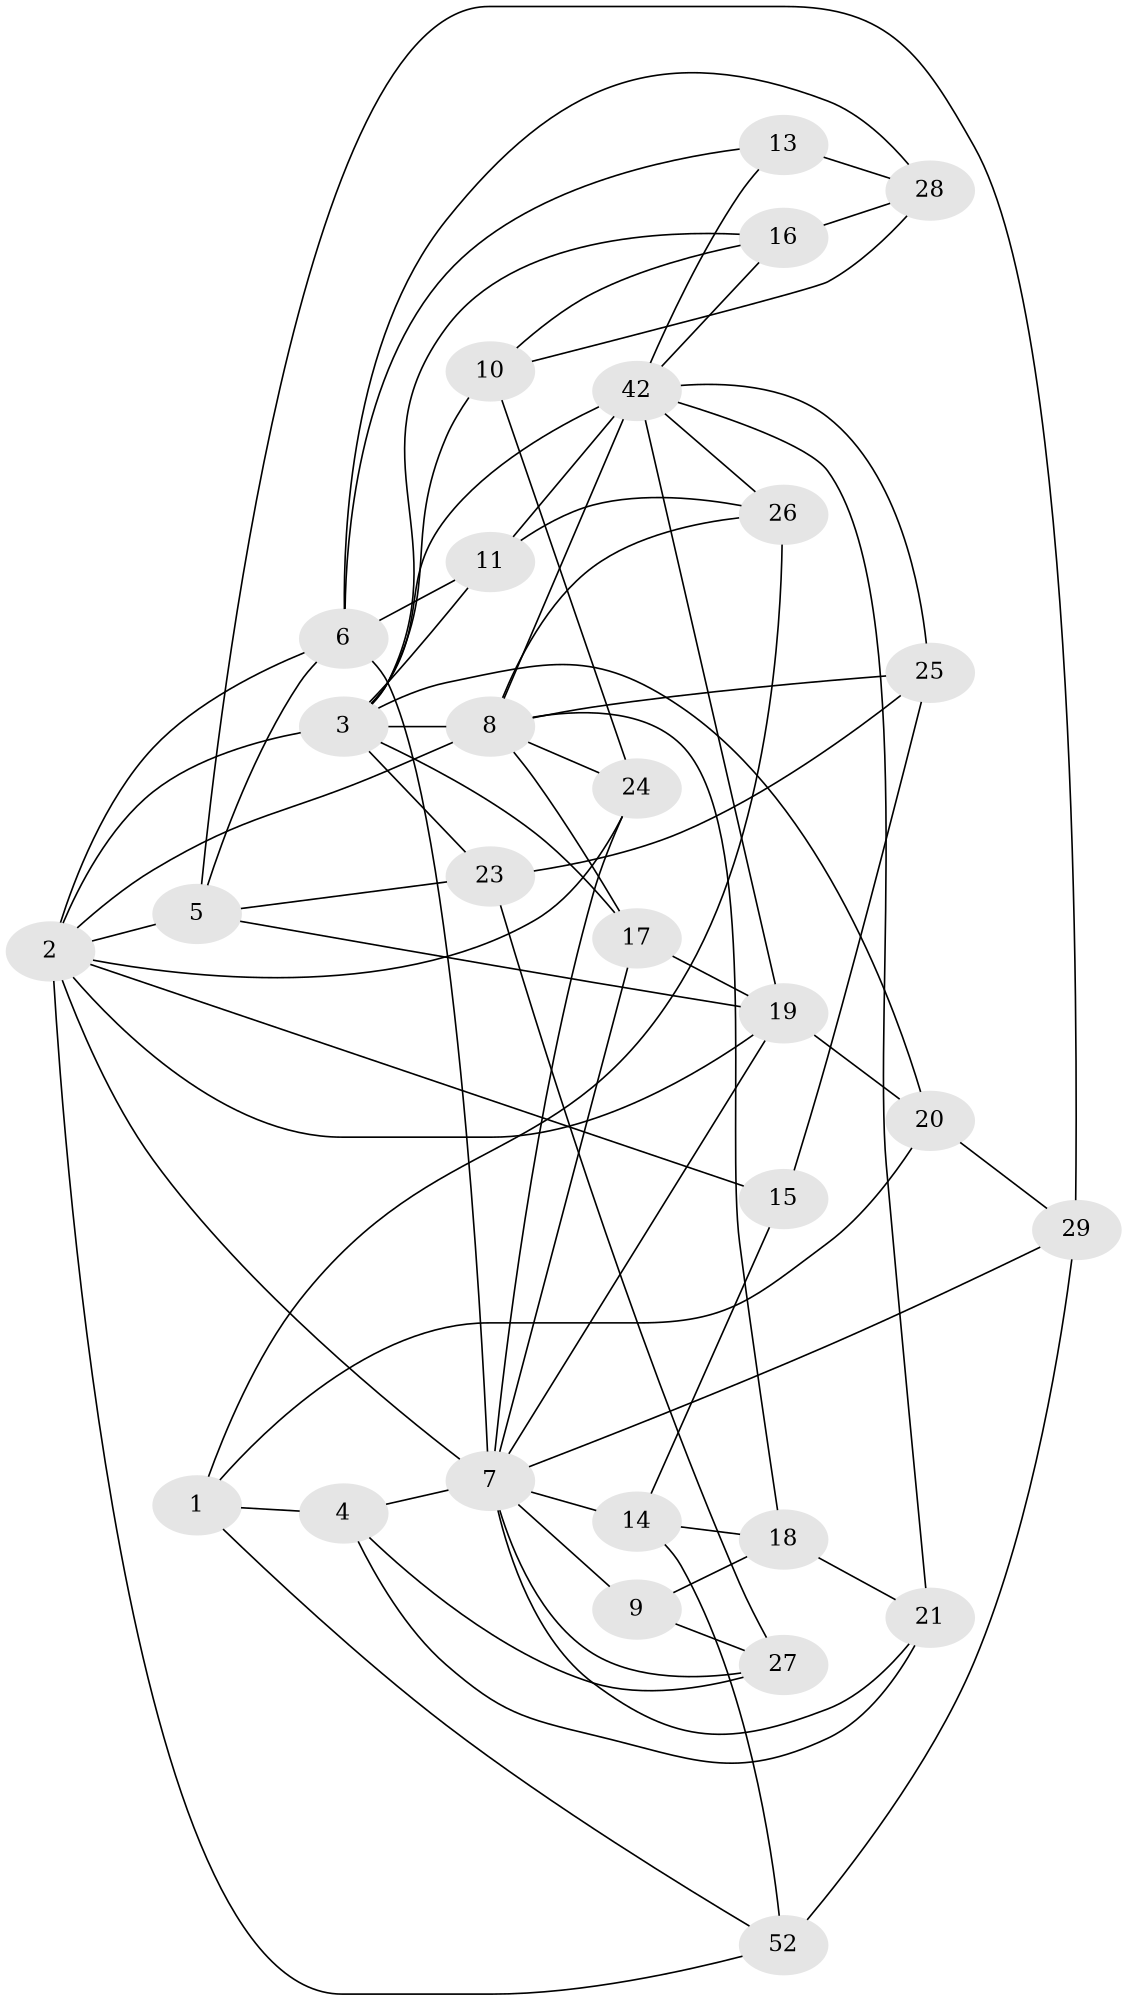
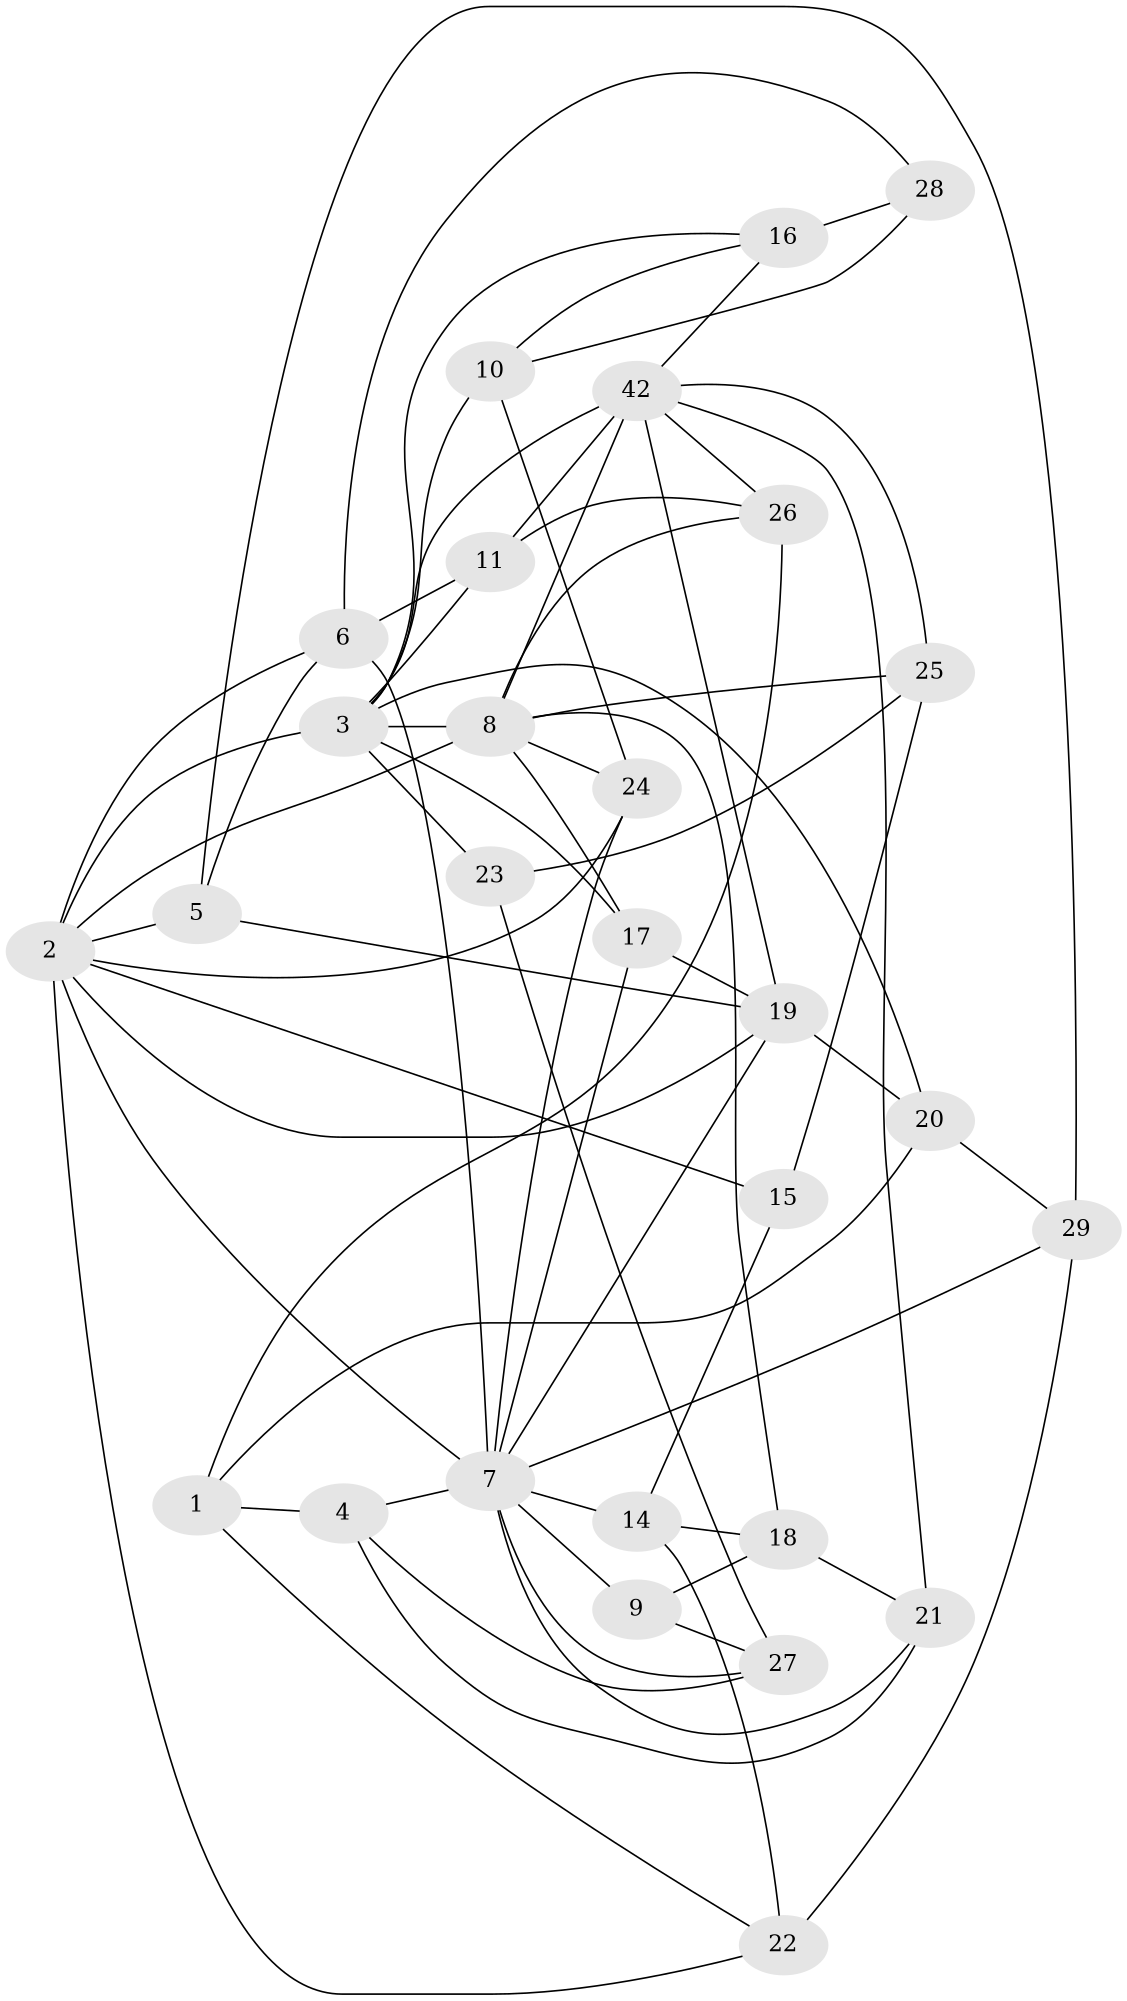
(784, 145) -> none
(344, 895) -> none
(784, 1945) -> (784, 1945)
